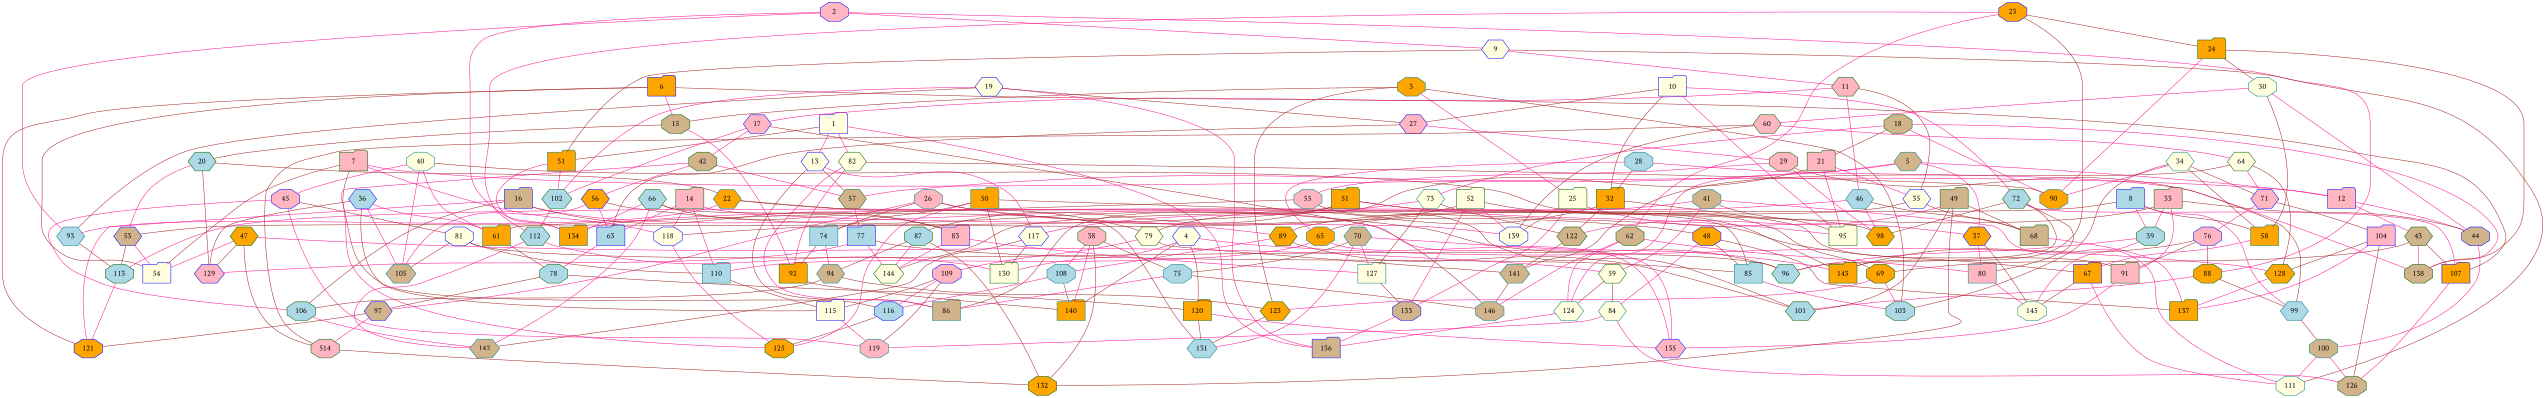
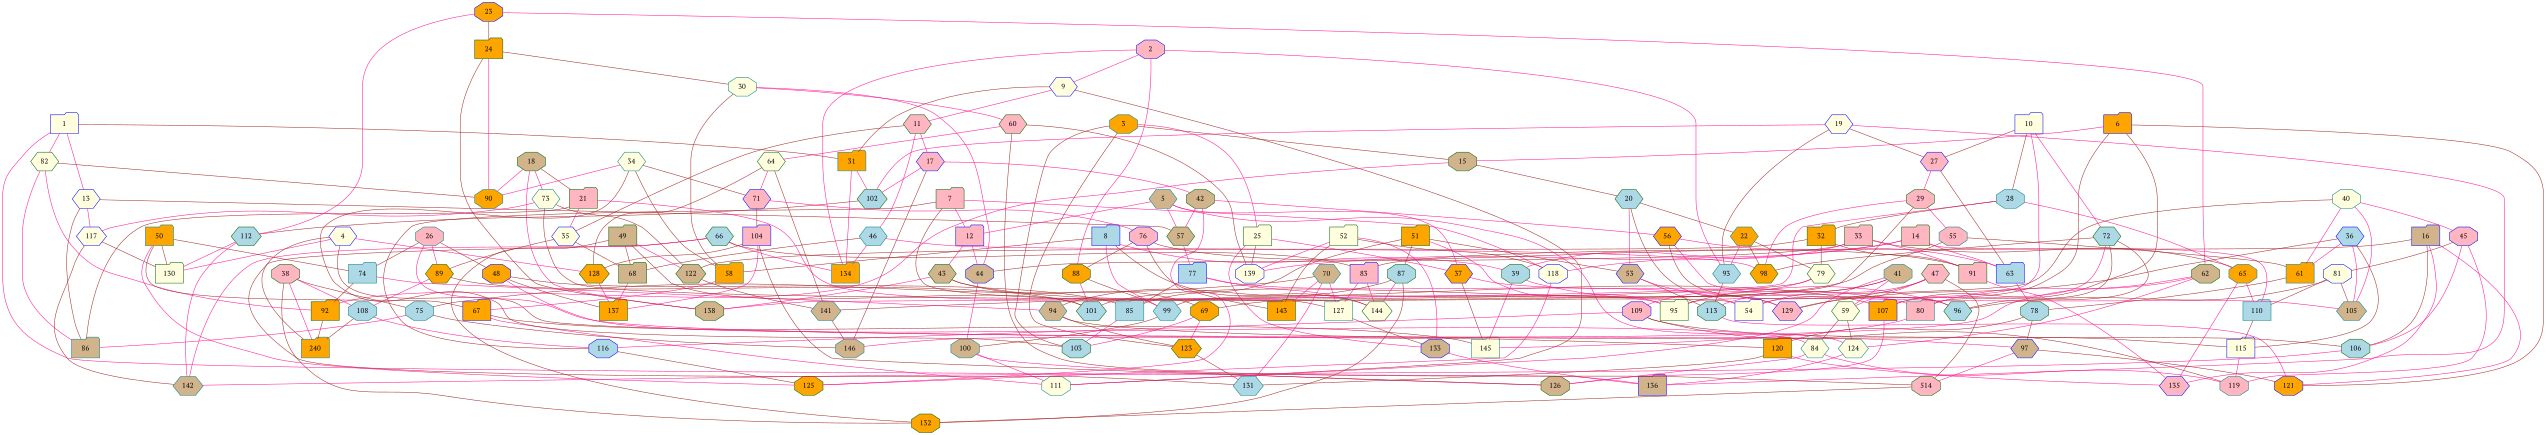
(1628, 138) -> (2020, 162)
(2079, 226) -> none
(244, 236) -> (1935, 274)
(1071, 311) -> (315, 349)
(2032, 311) -> (1486, 349)
